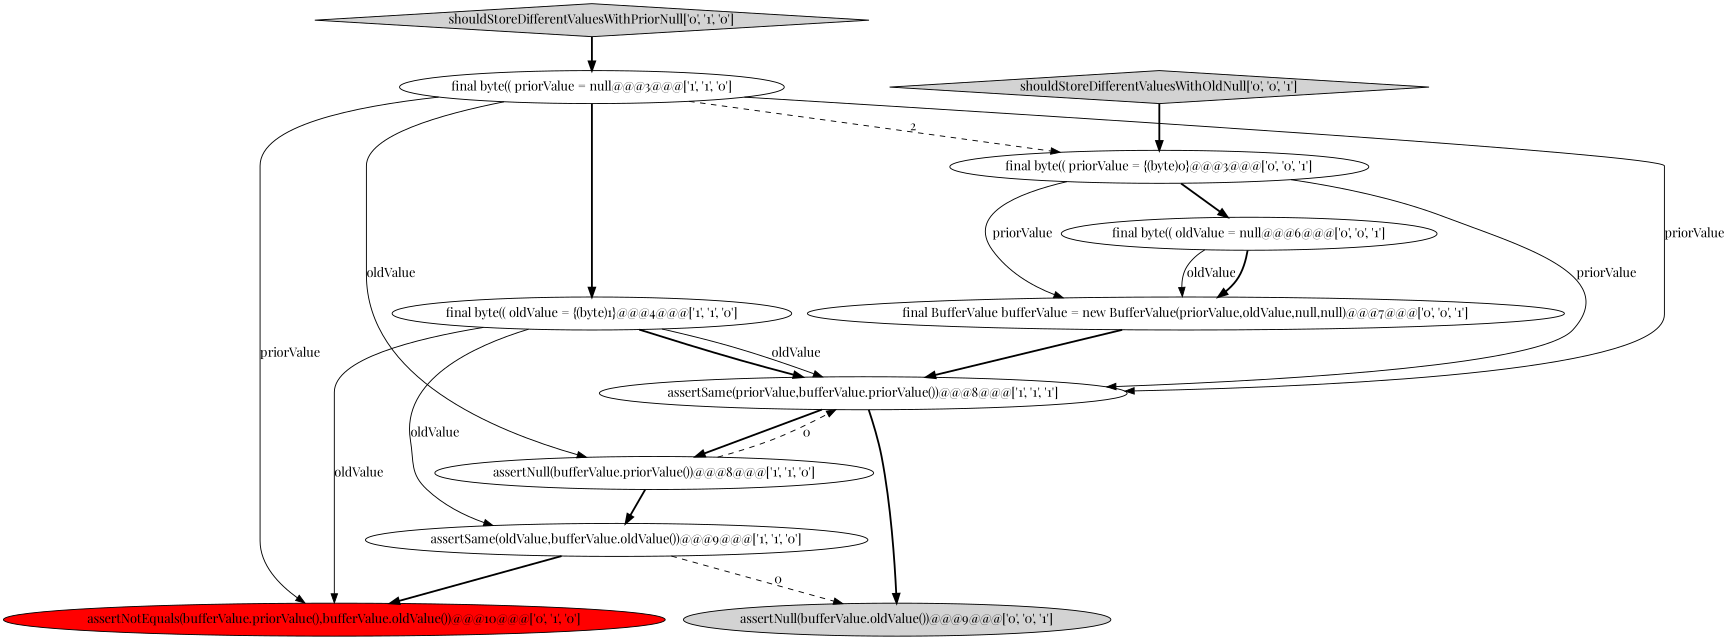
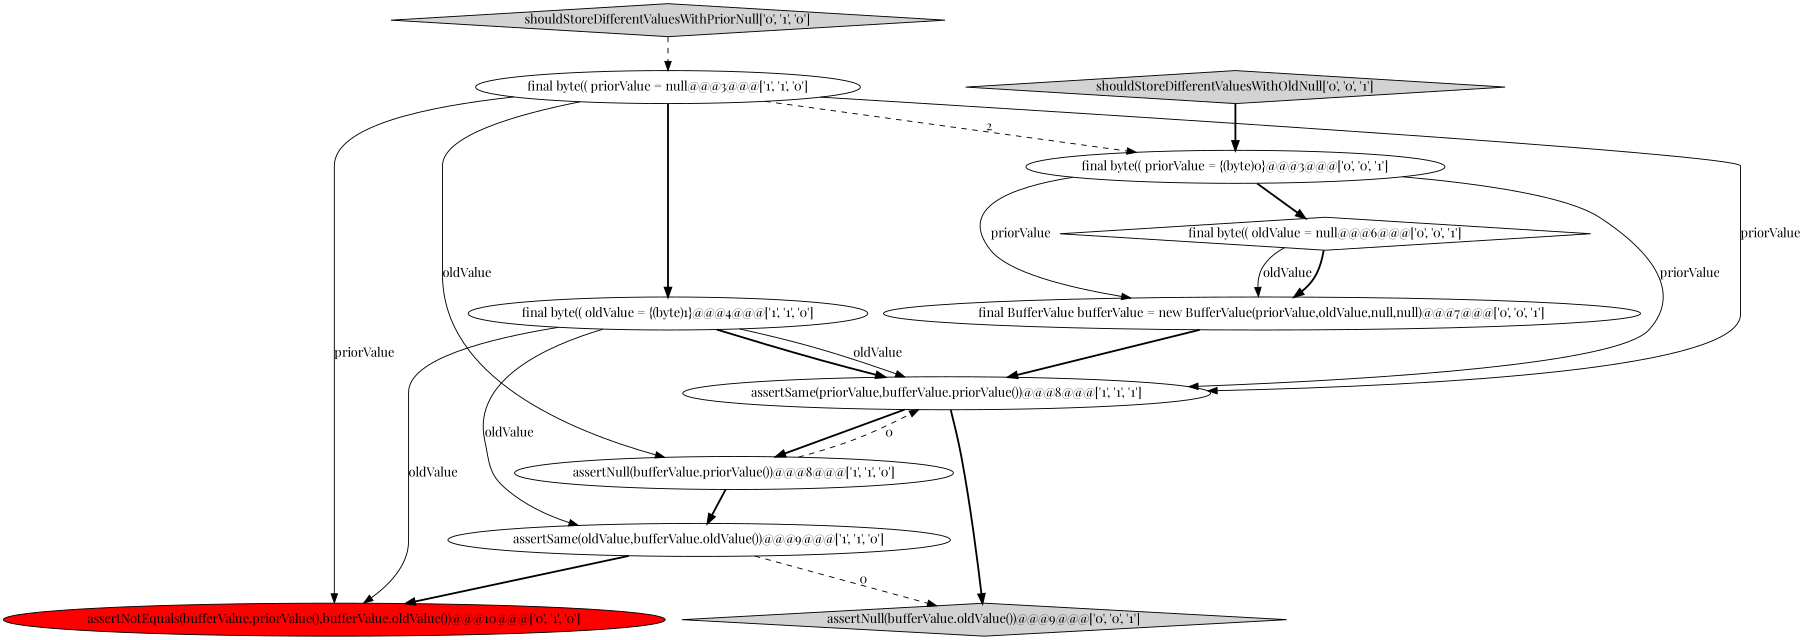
(592, 49) -> (668, 49)
(1249, 234) -> (1325, 234)
(897, 620) -> (984, 620)
